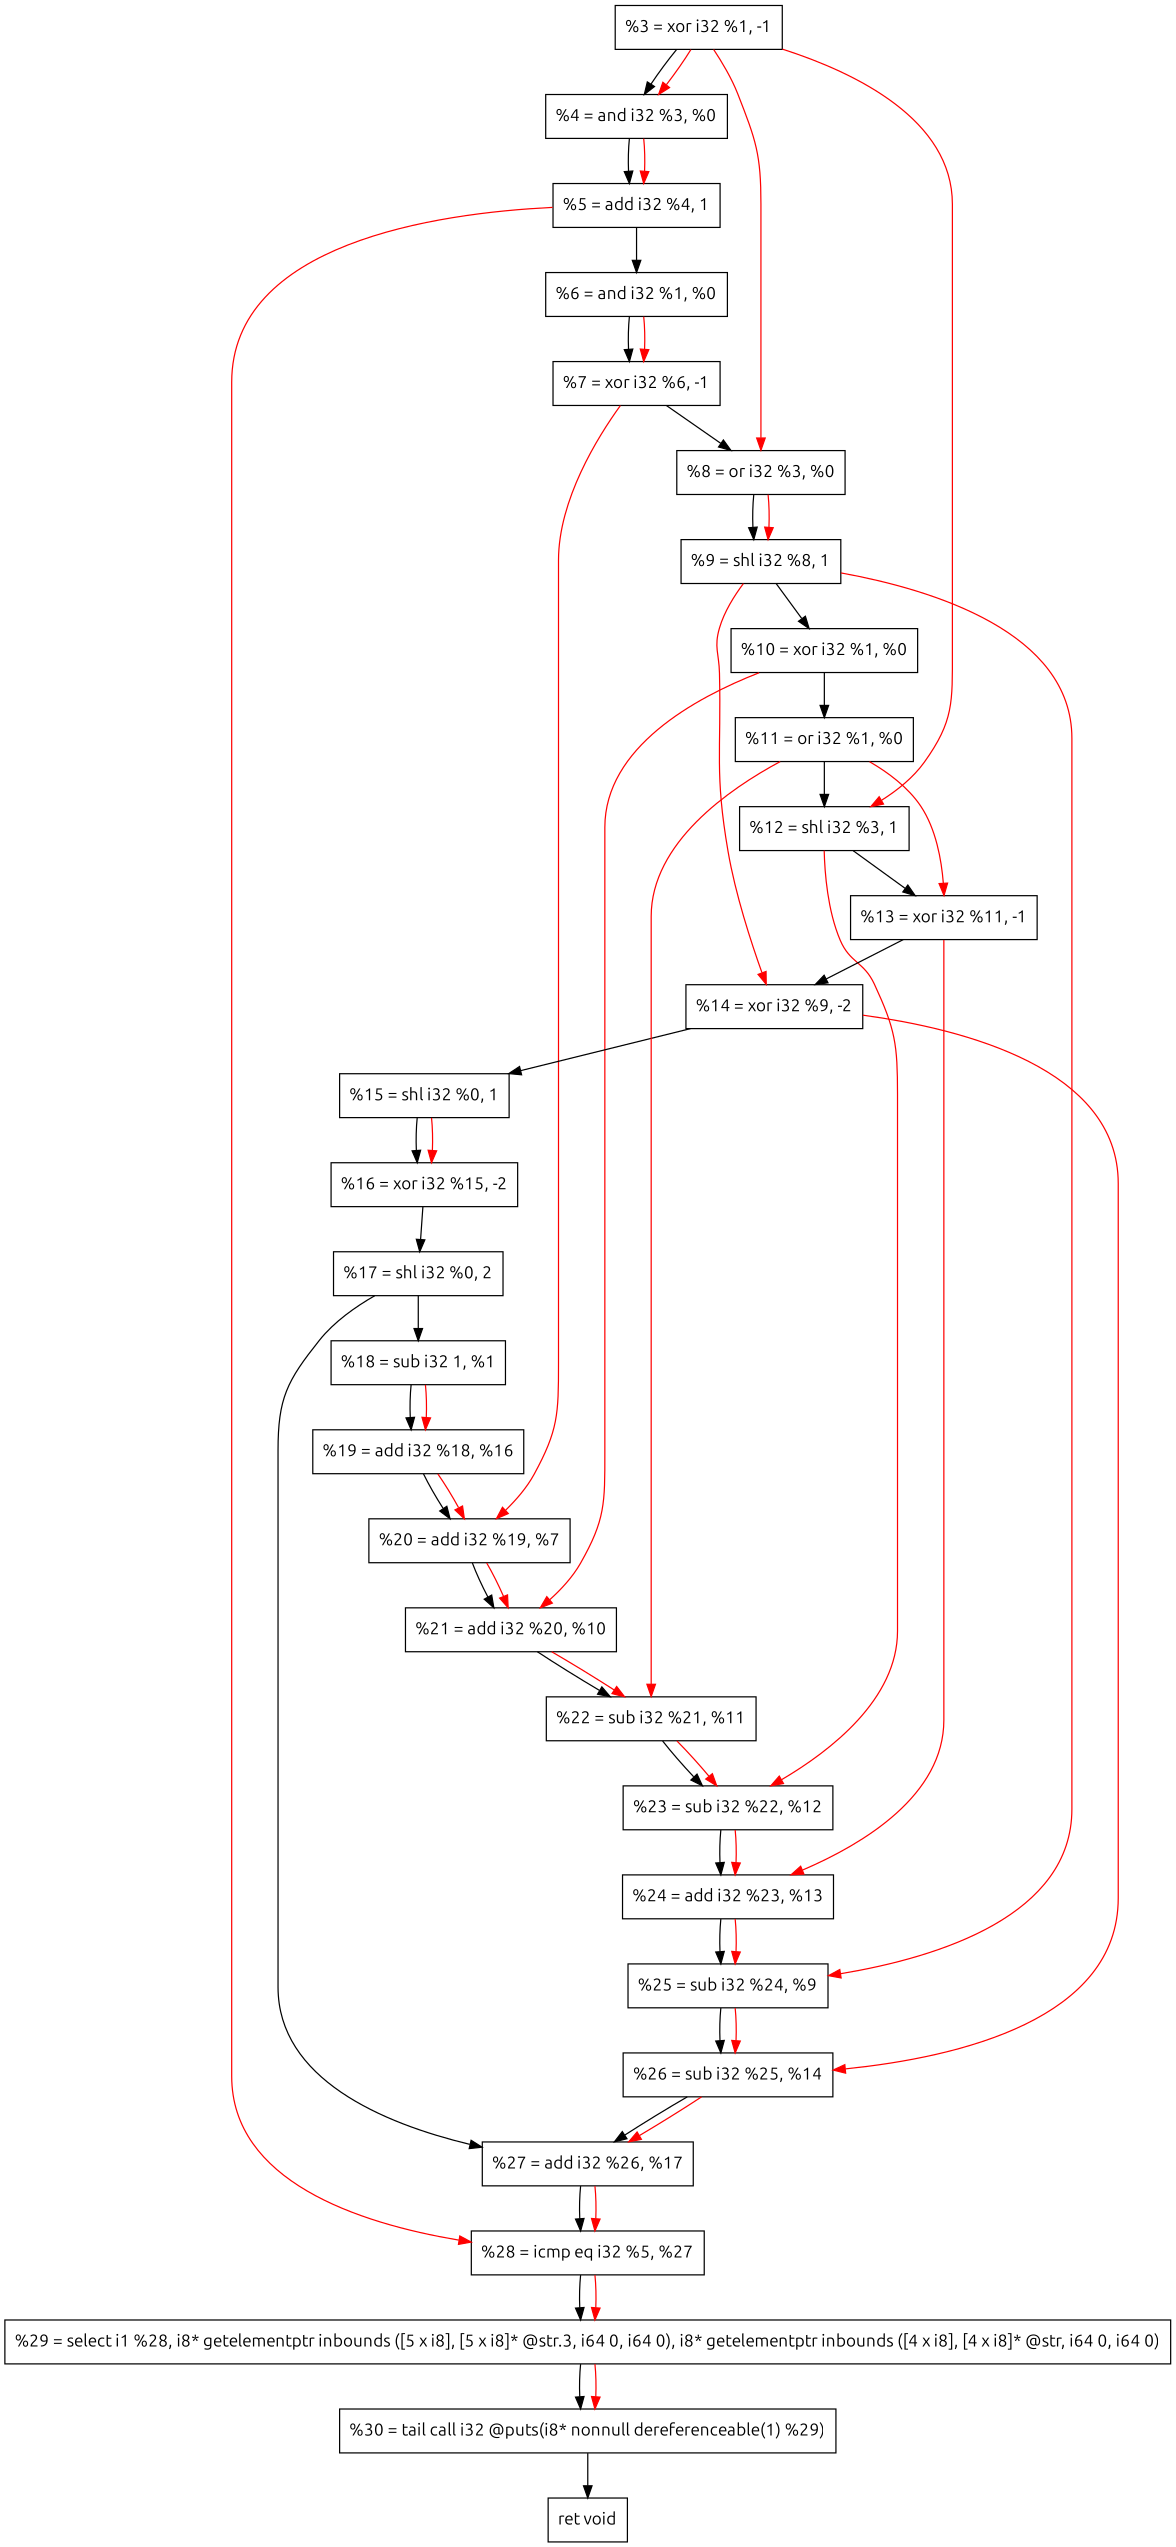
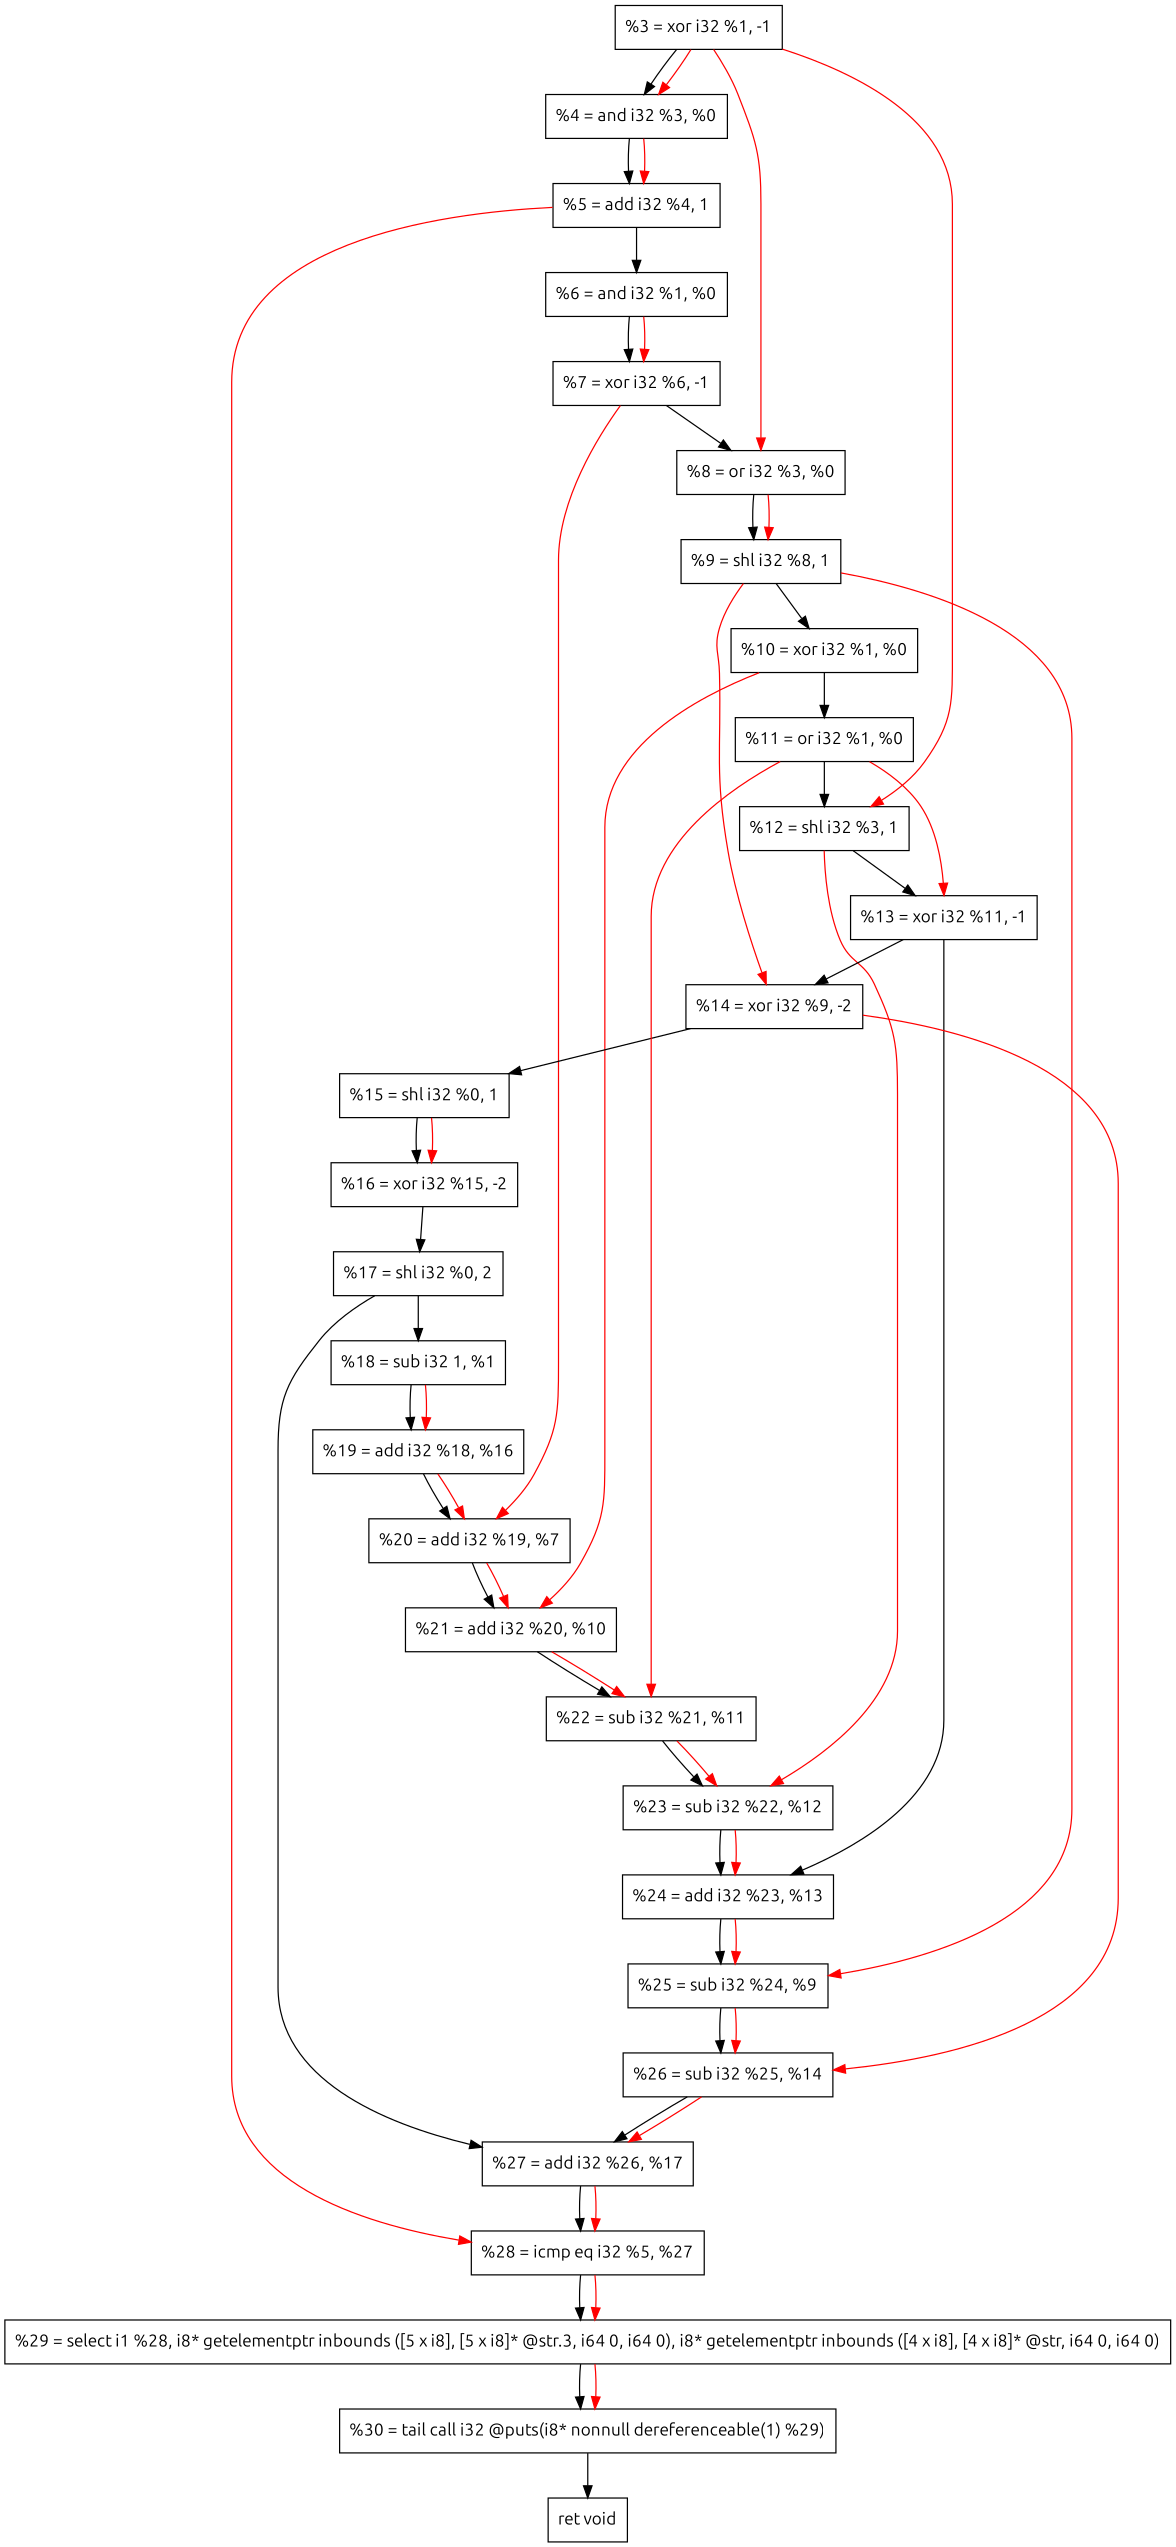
(944, 1439) -> (944, 1439)
